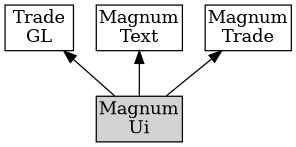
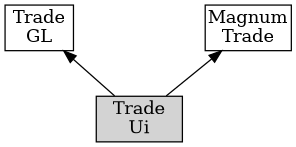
(139, 28) -> none
(139, 119) -> (139, 119)
